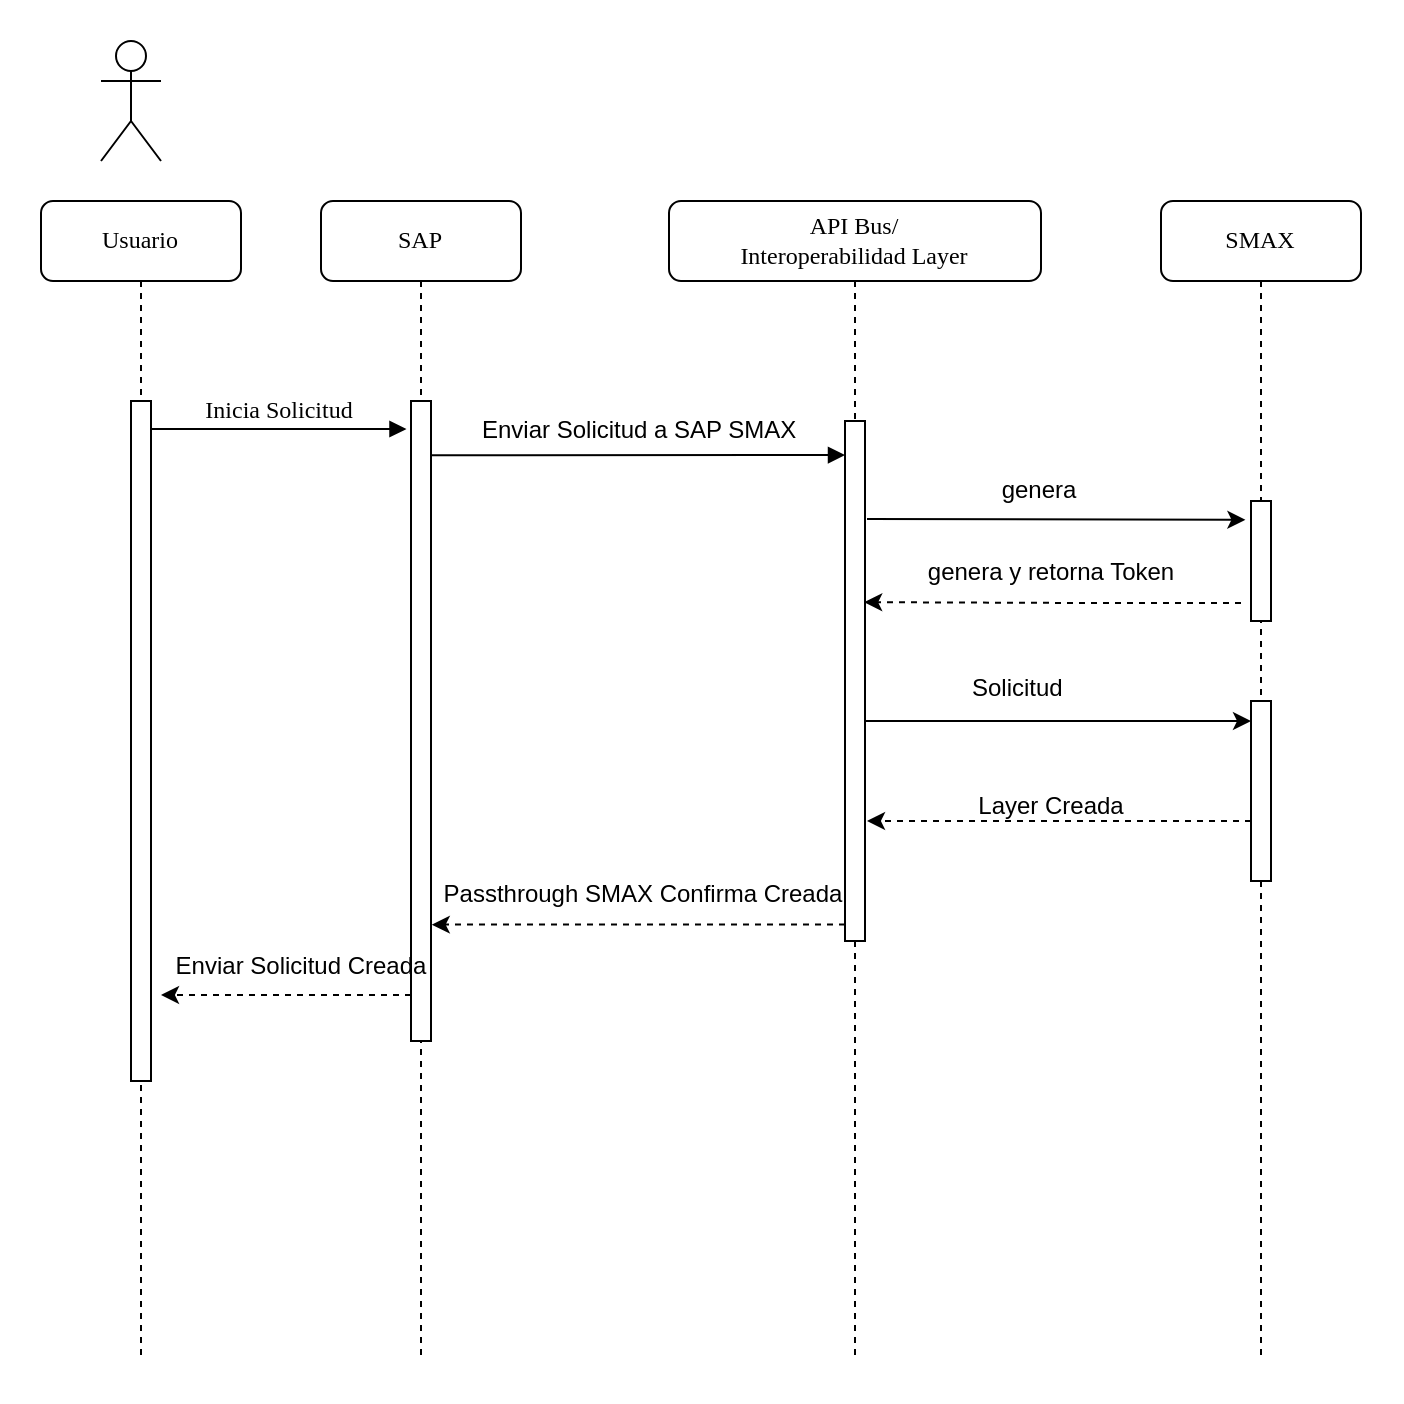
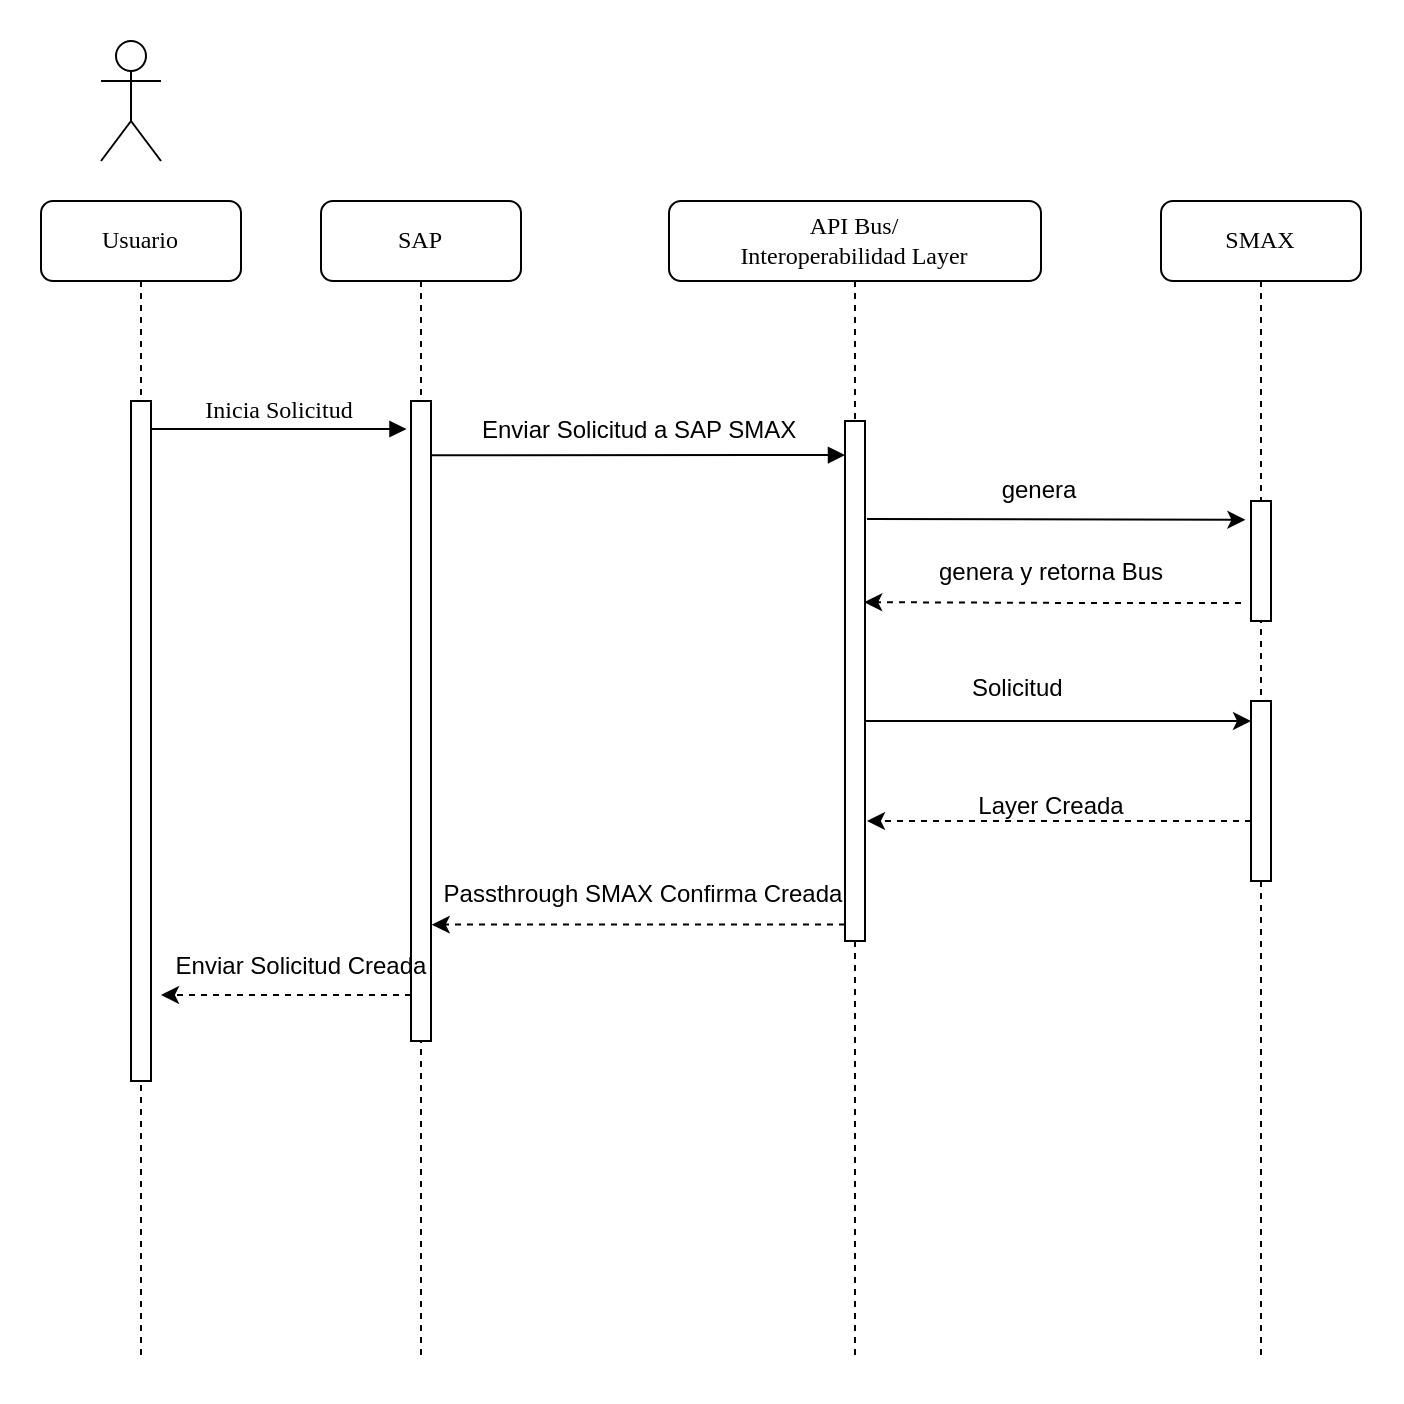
(1052, 573) -> (1052, 573)
